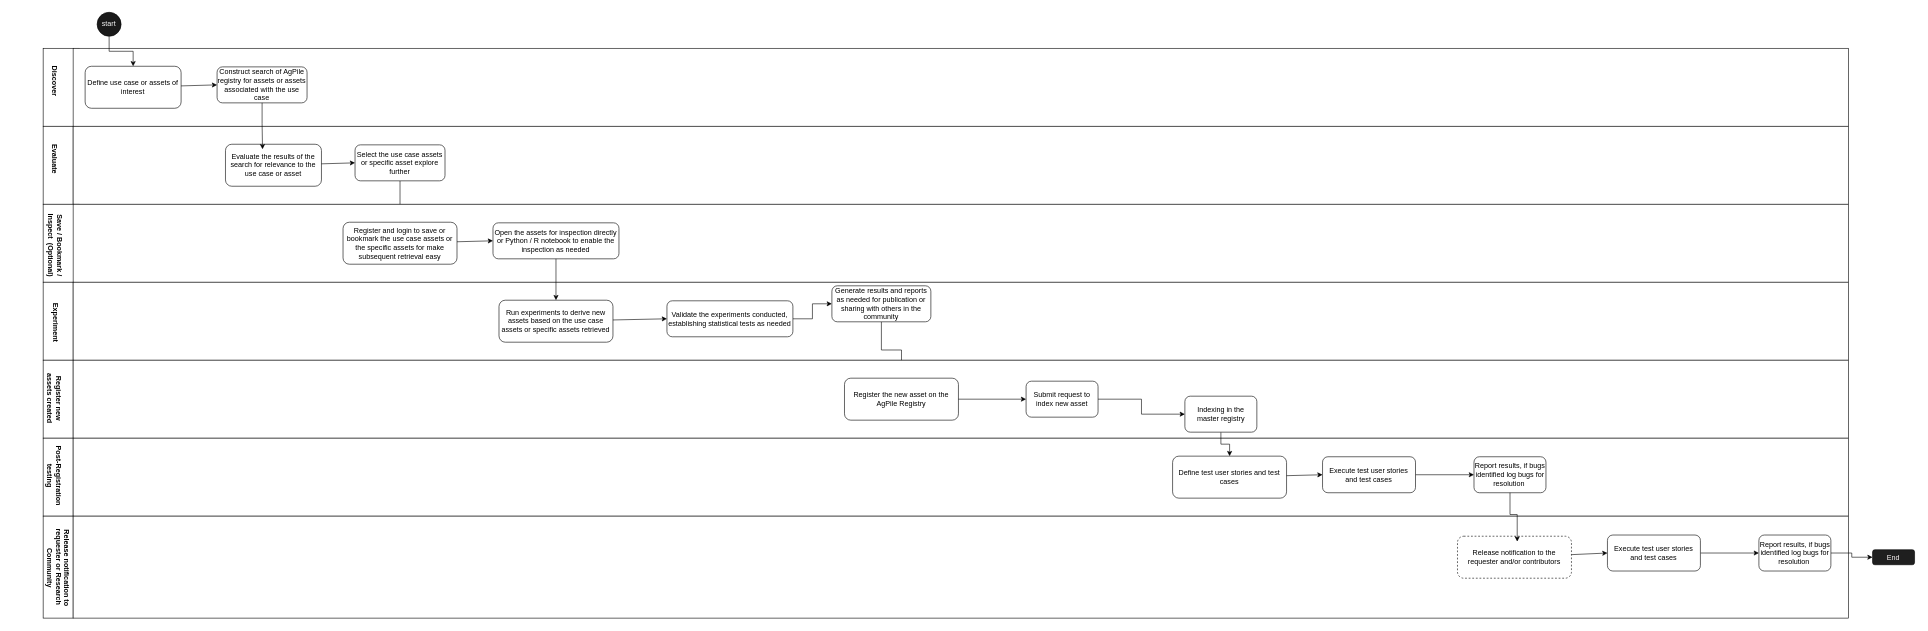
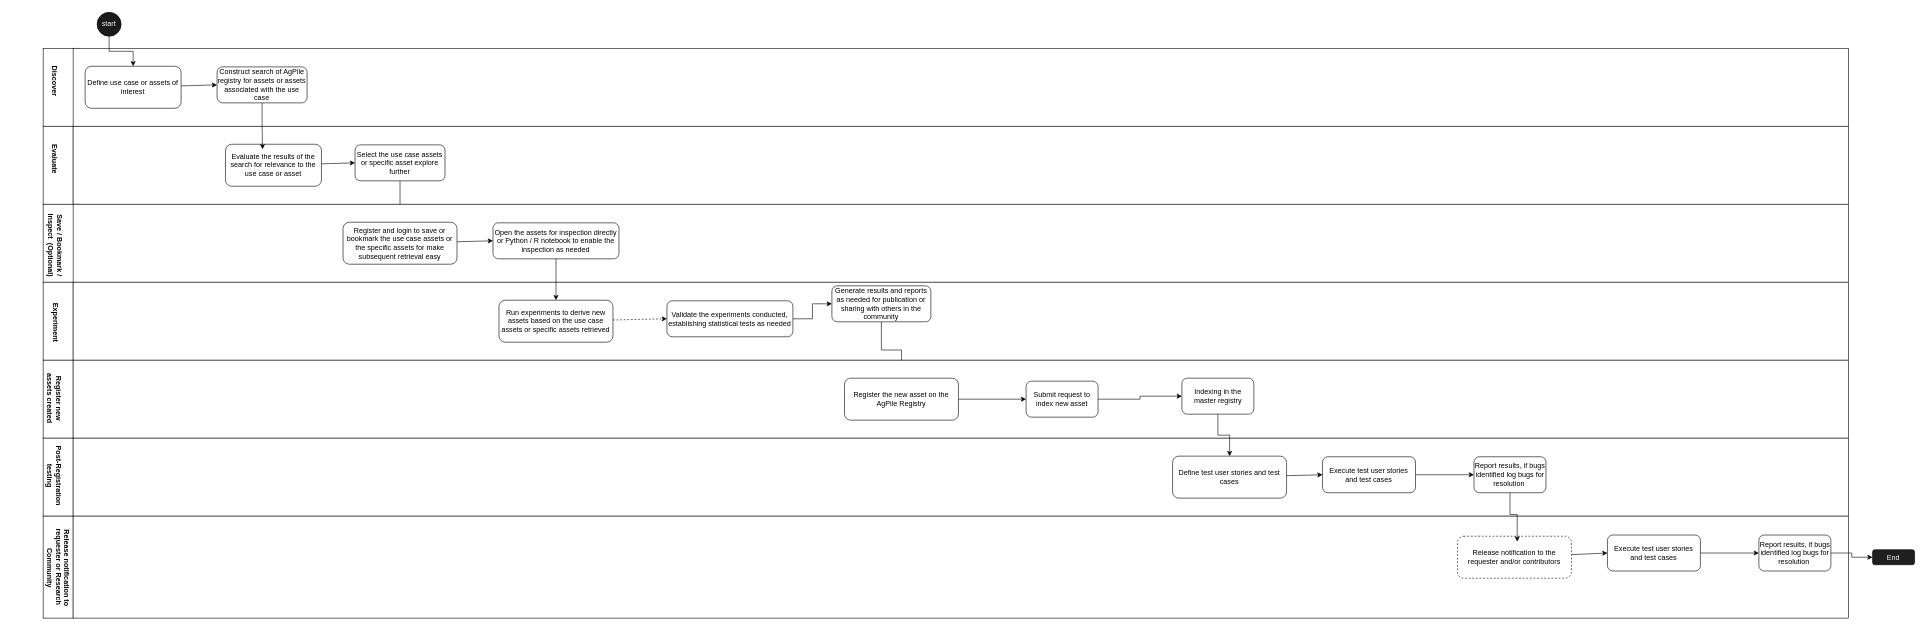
(636, 320) -> (636, 320)
(1221, 414) -> (1218, 396)
